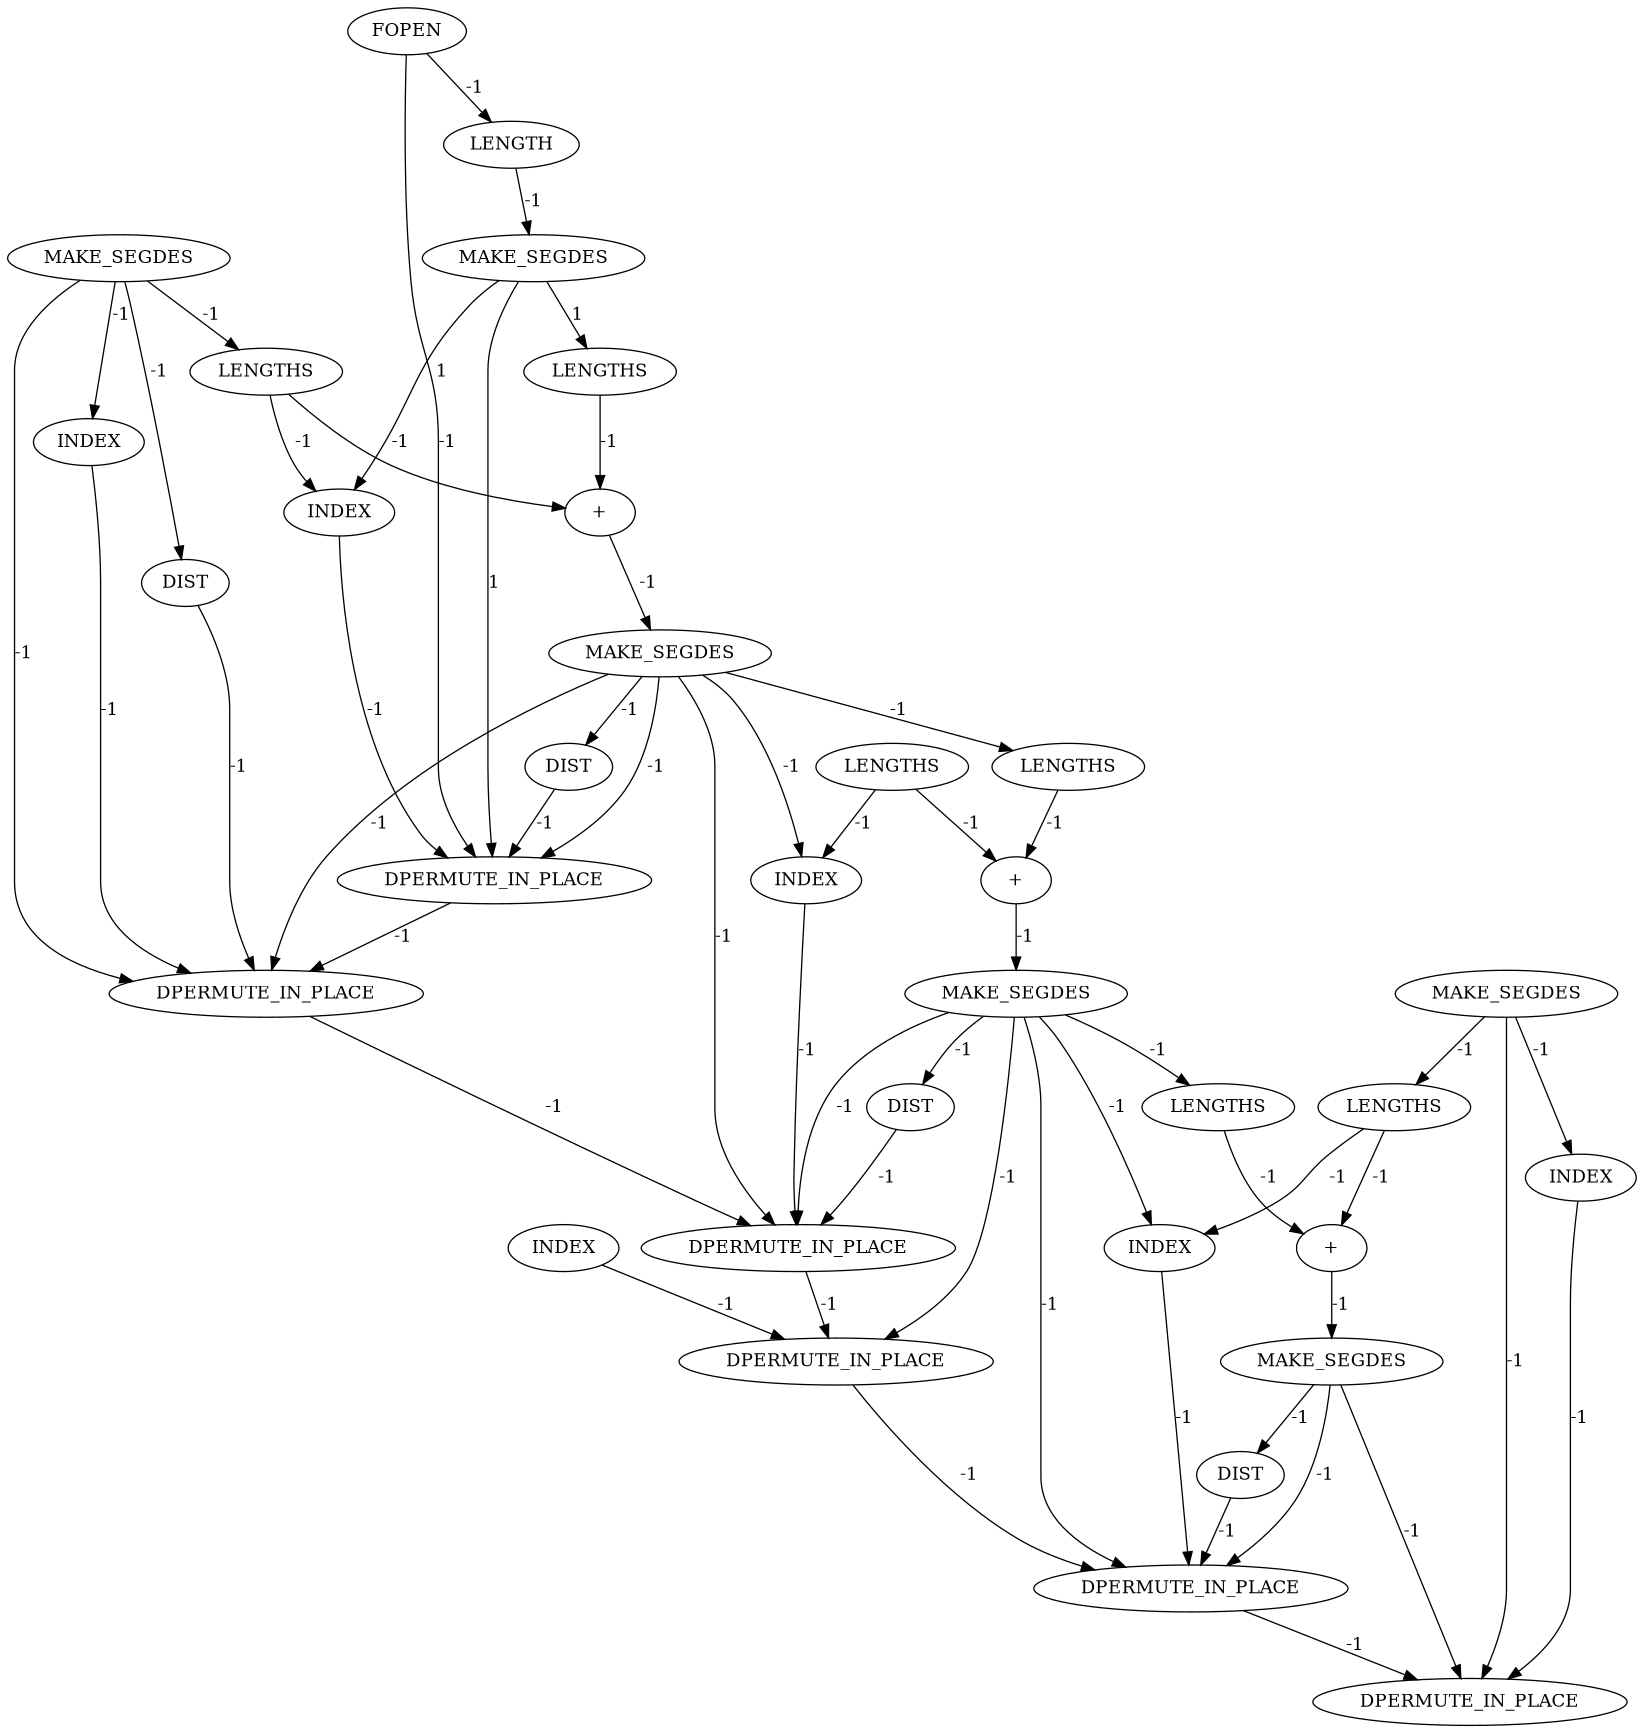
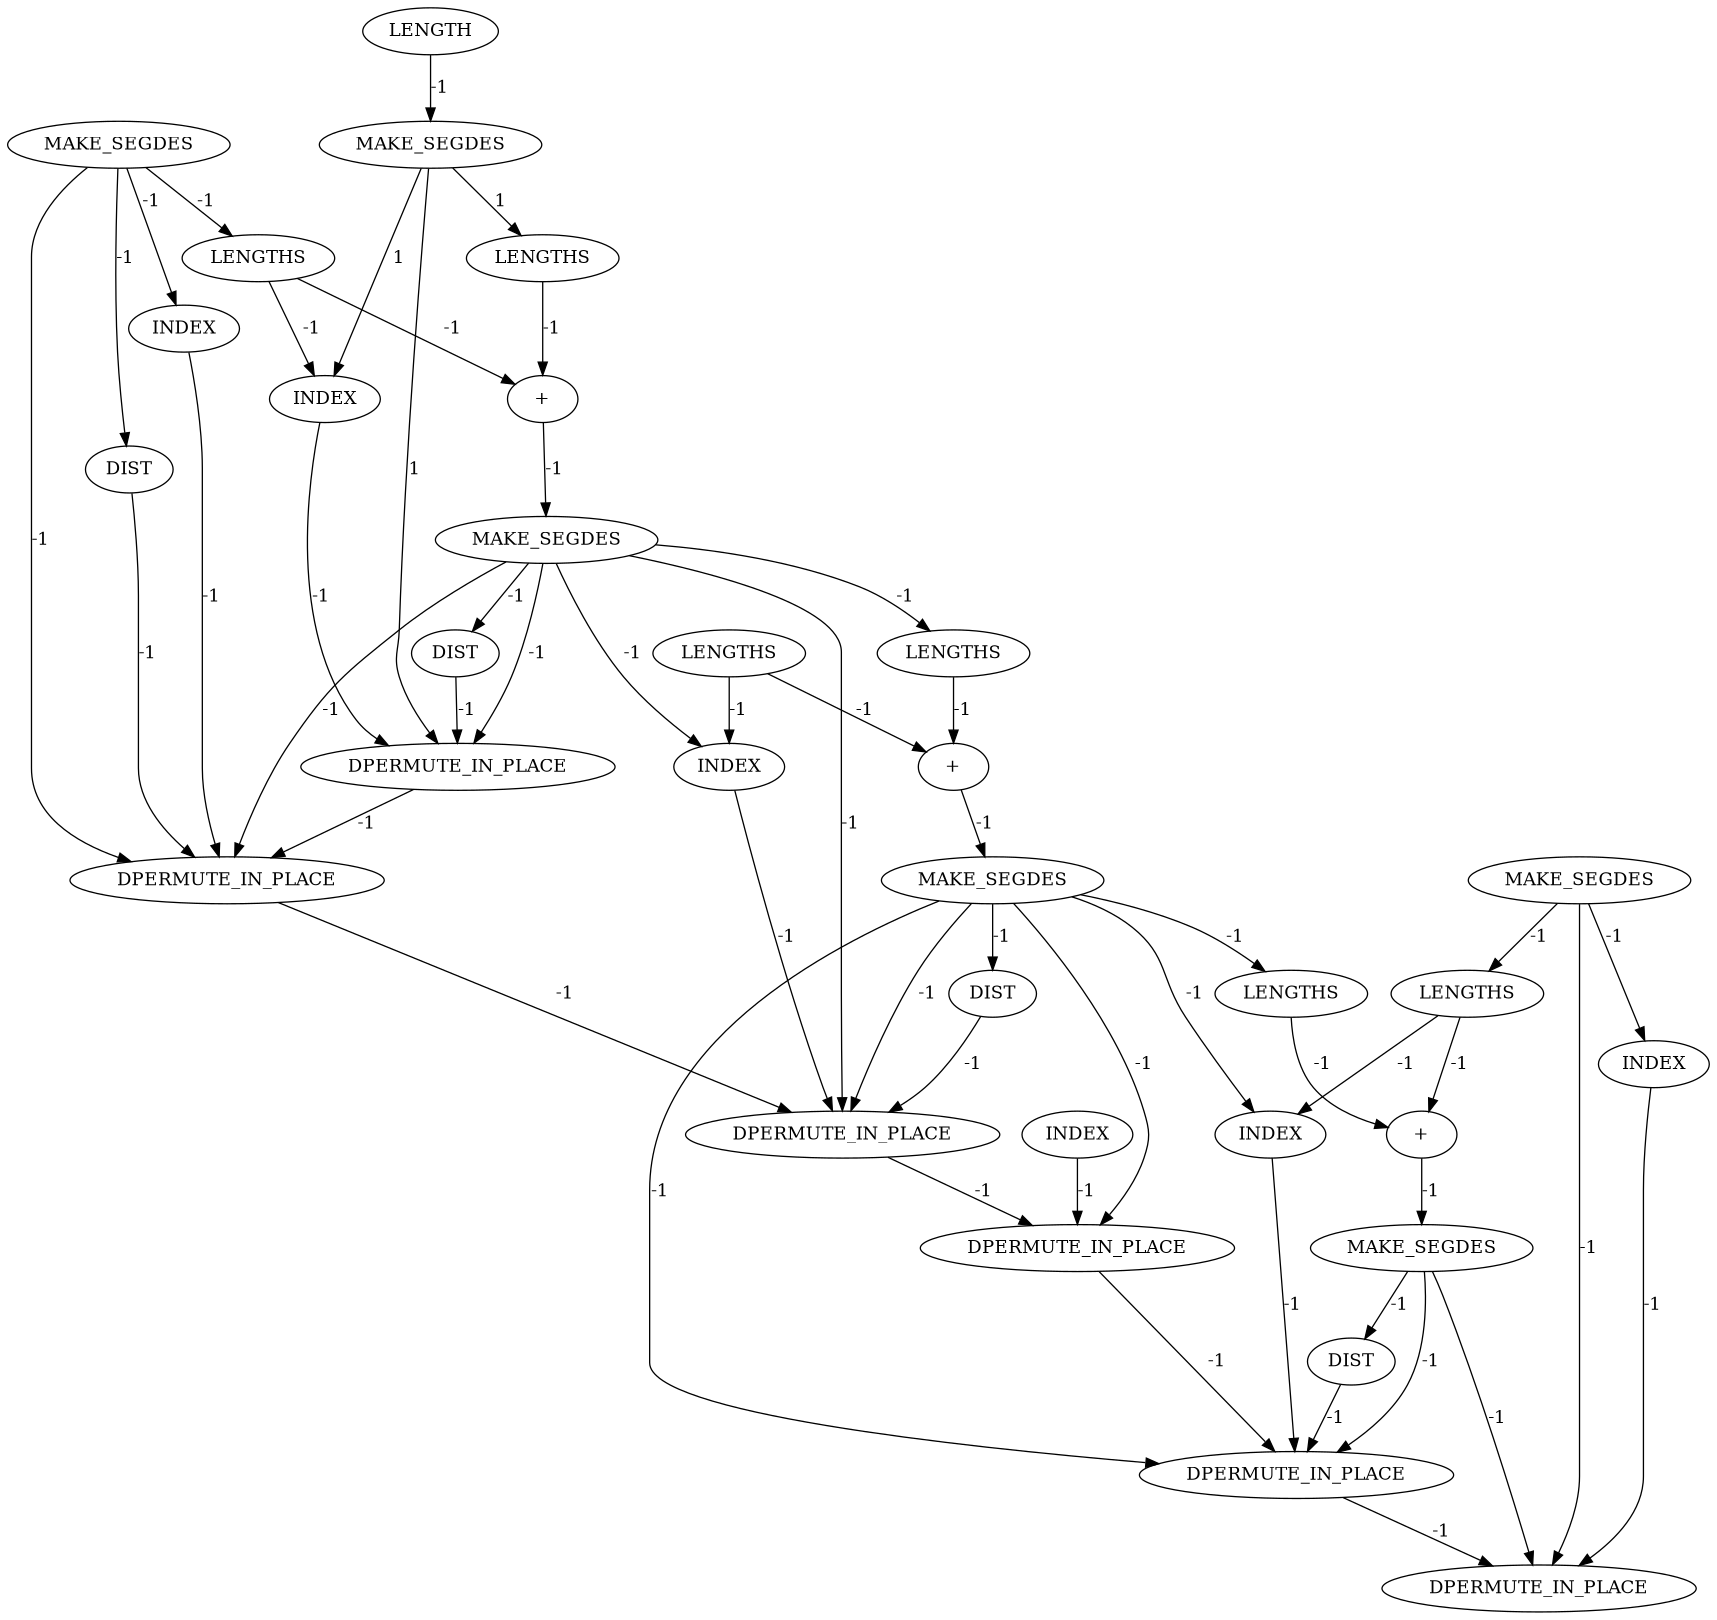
(407, 31) -> none
